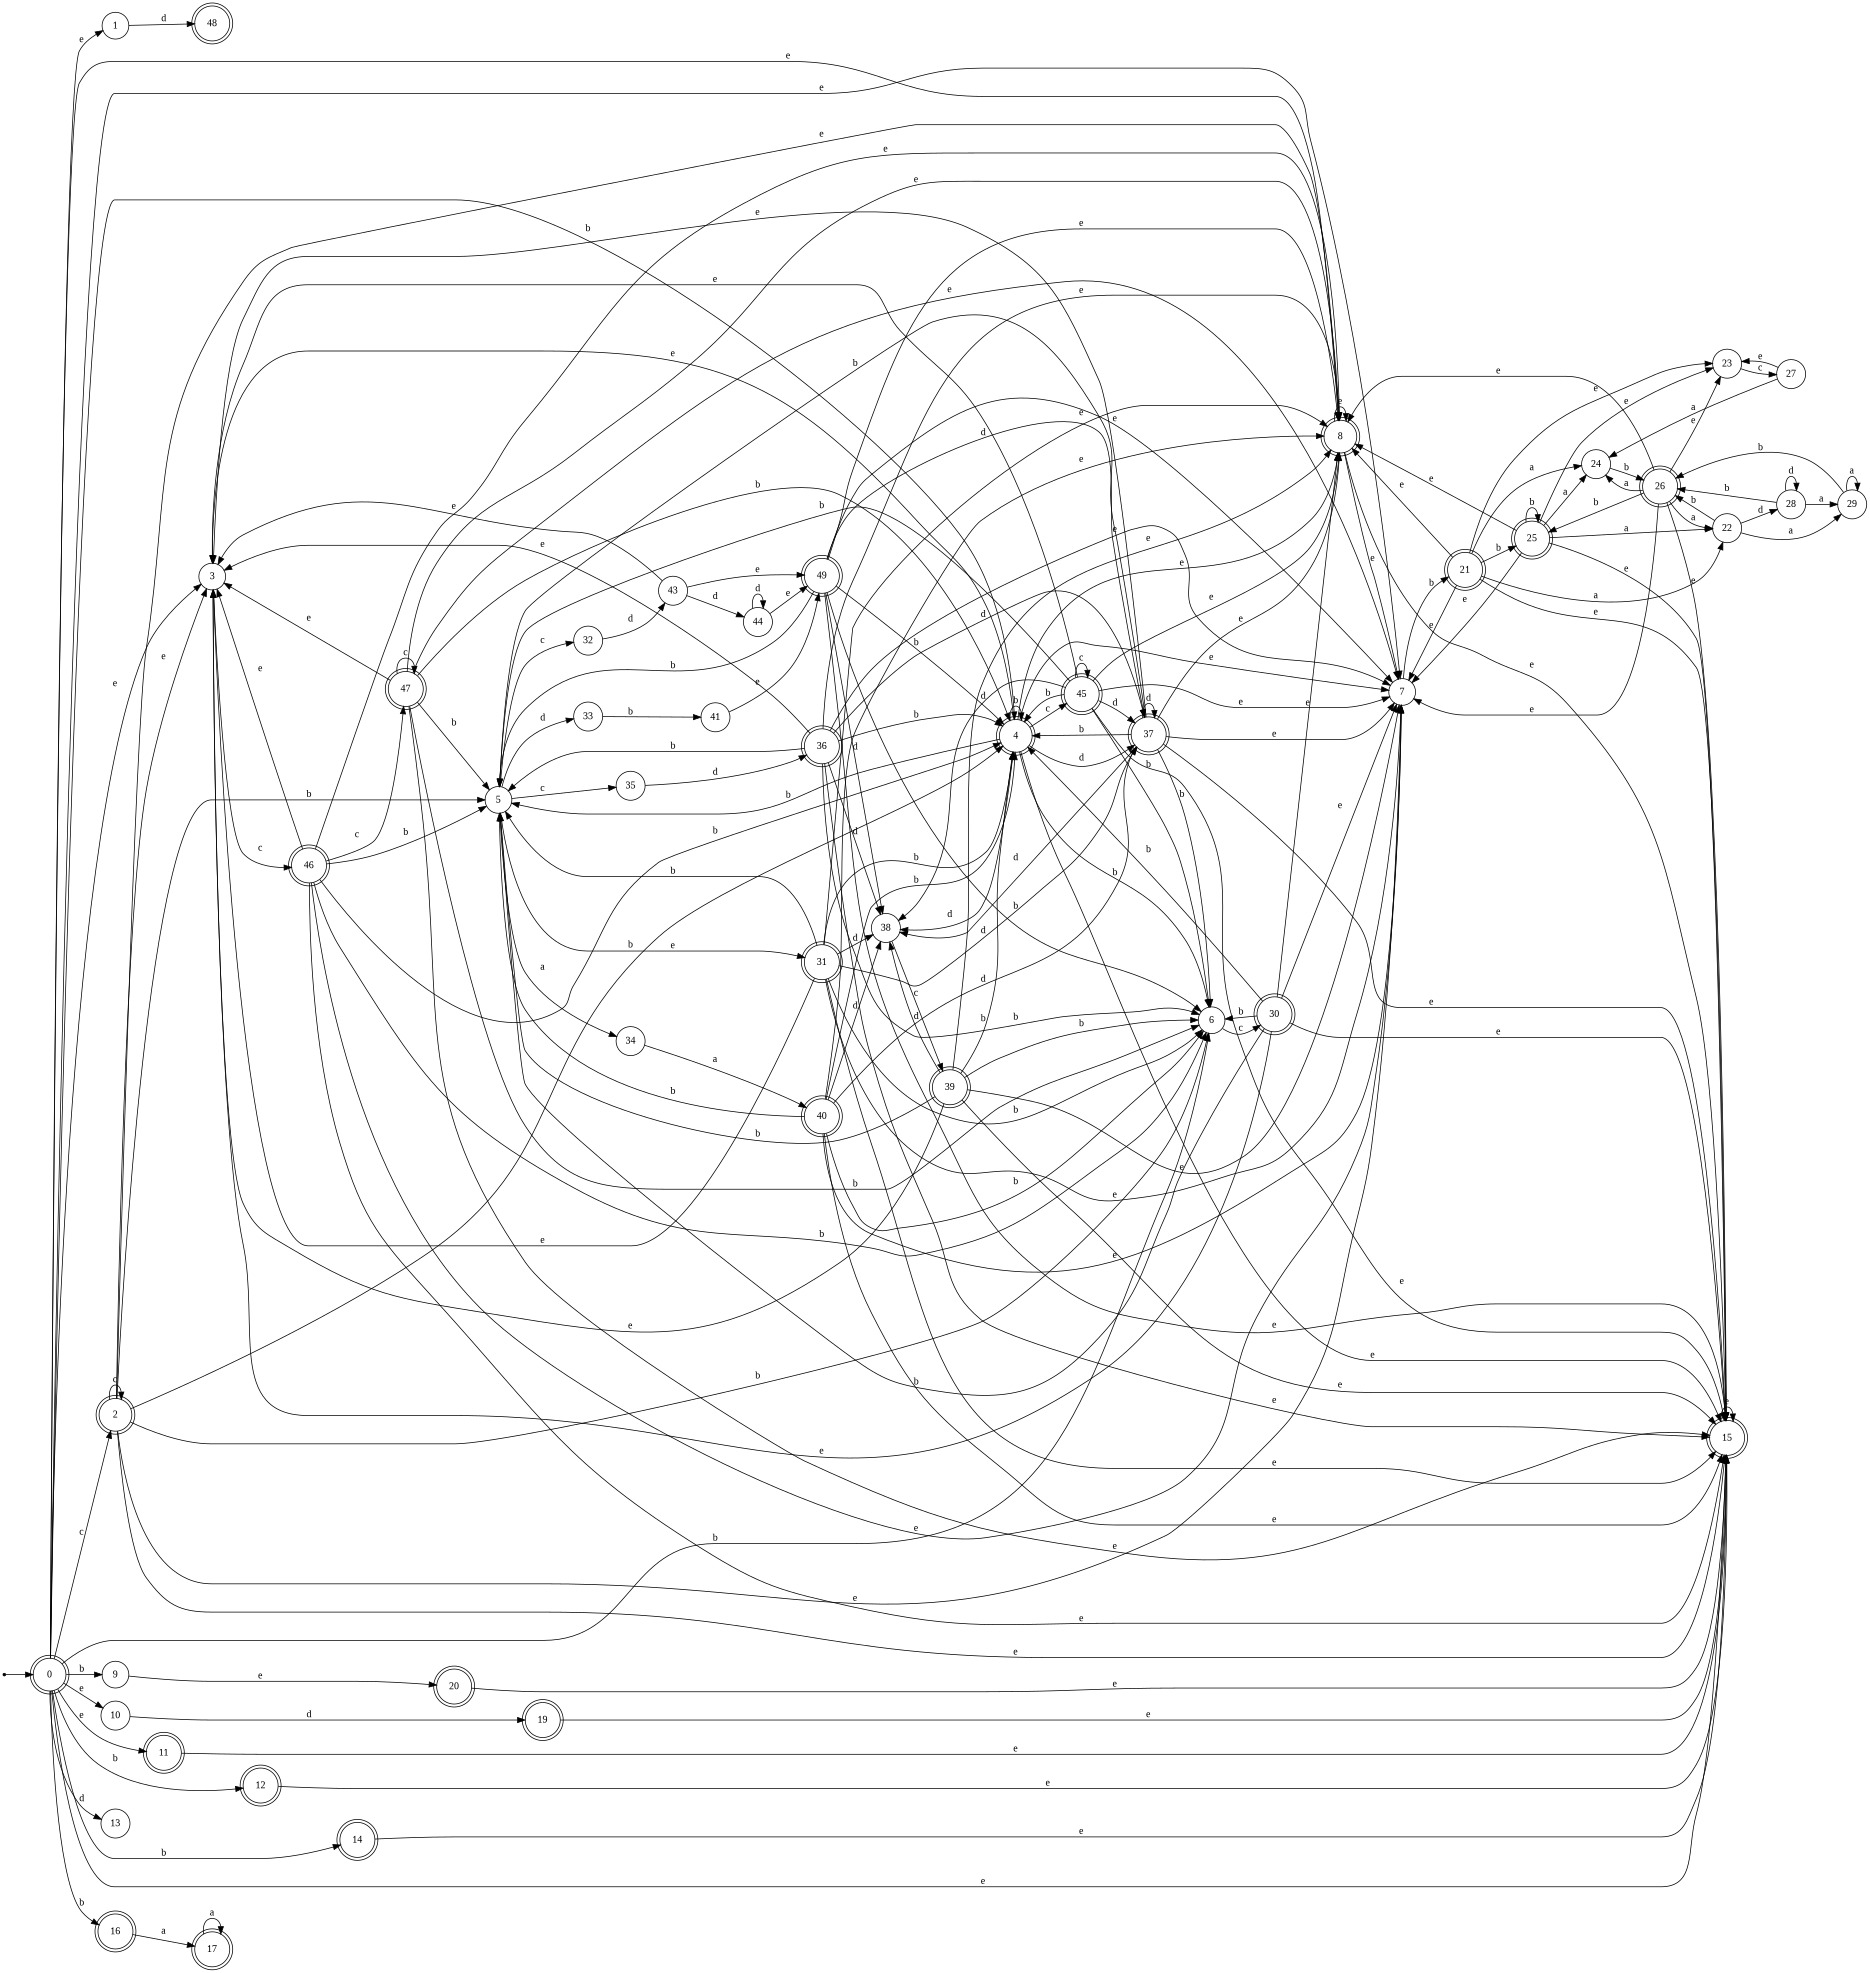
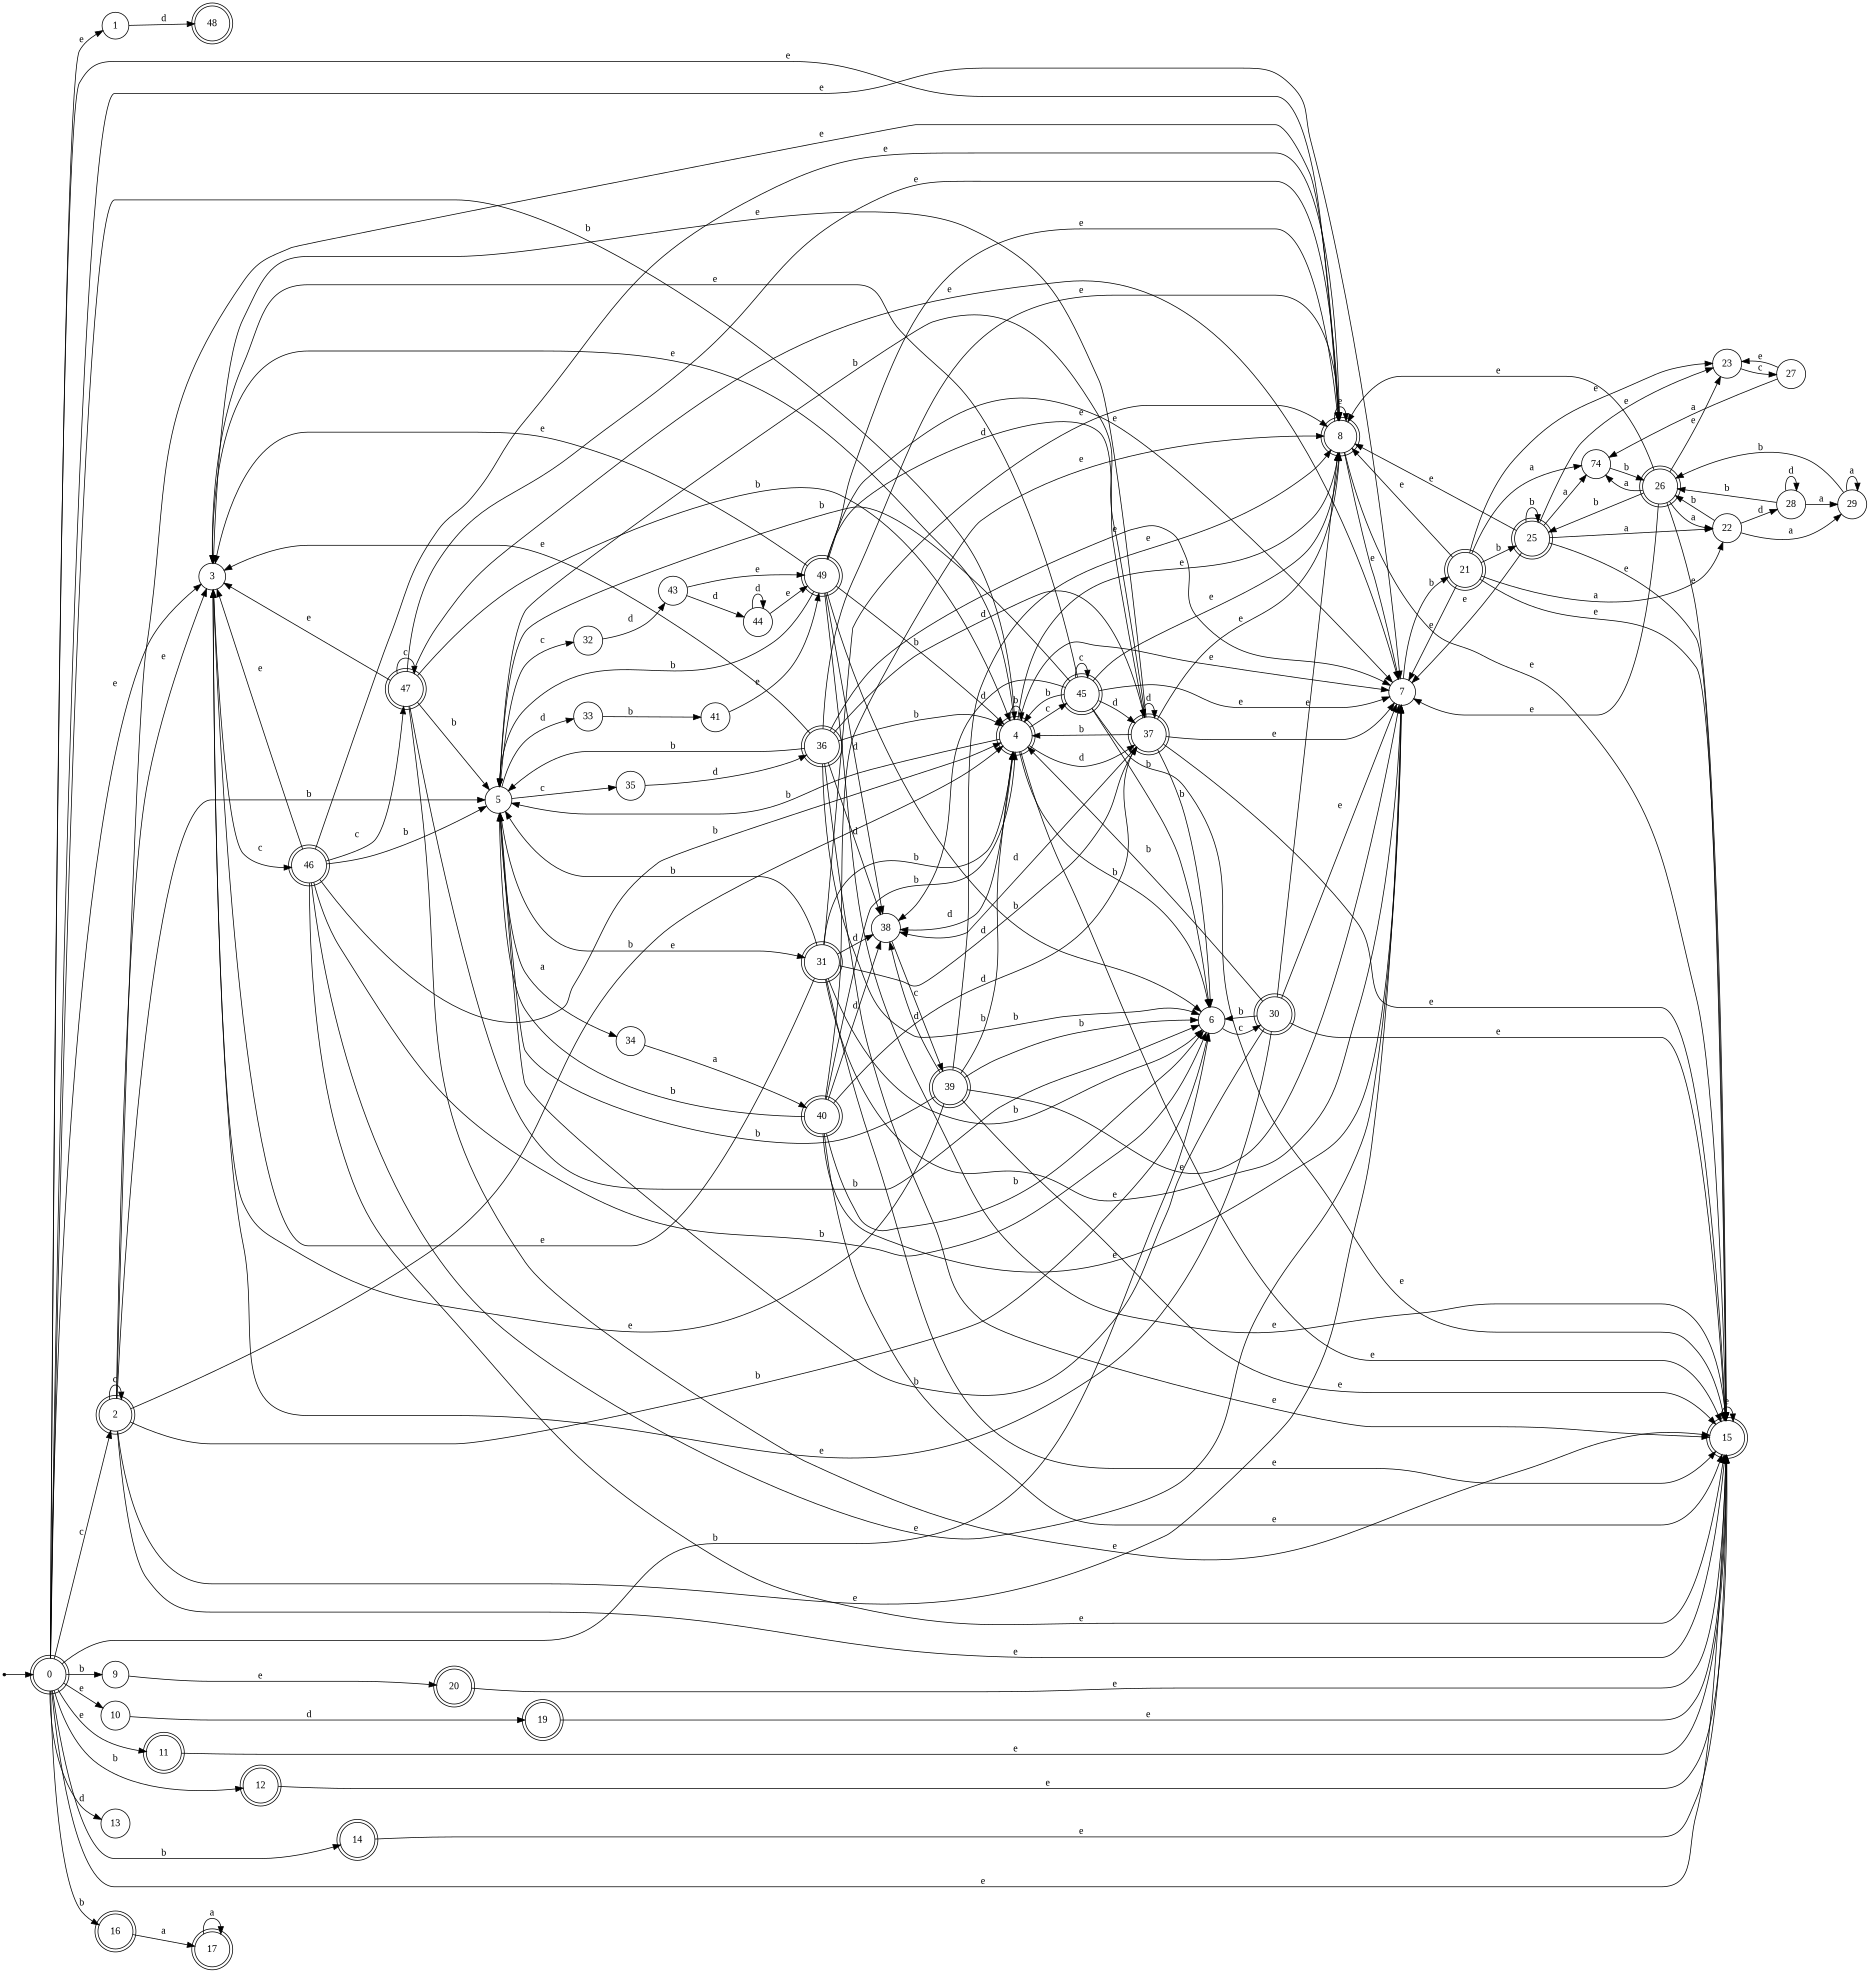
(1596, 464) -> (1596, 464)
(442, 512) -> (491, 432)
